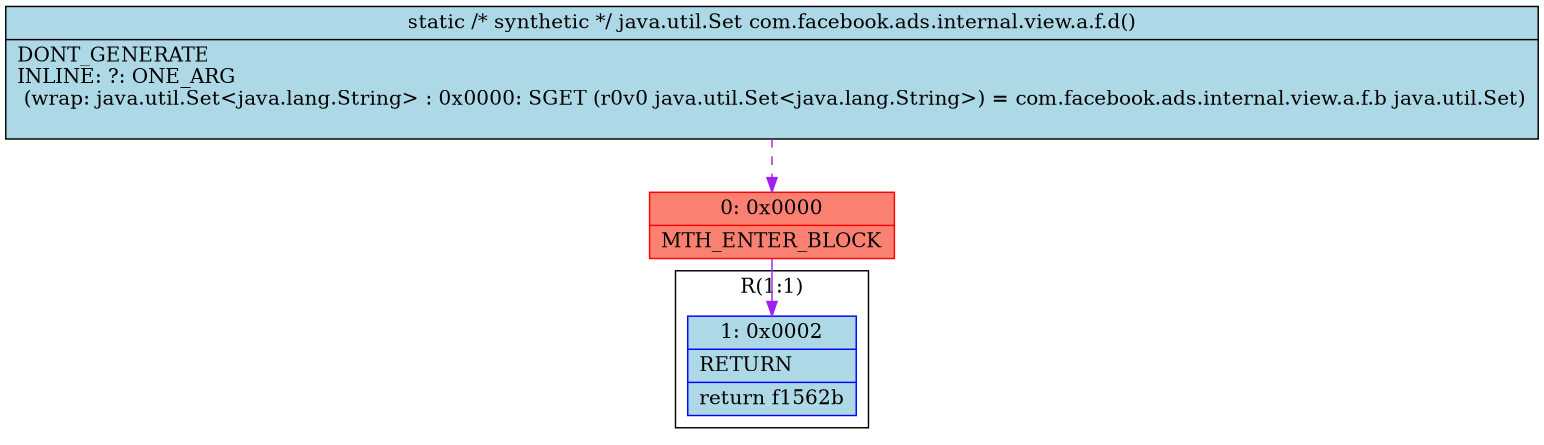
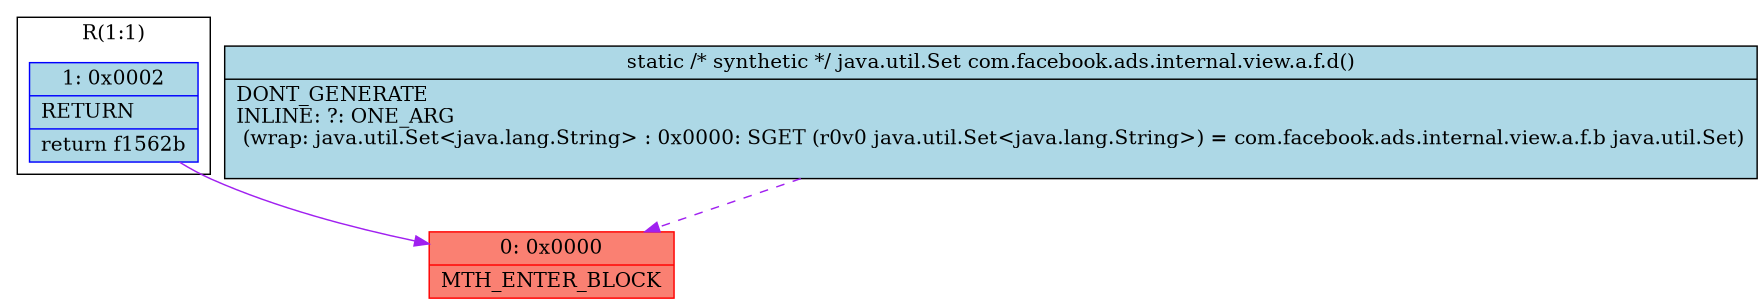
(772, 280) -> (294, 210)
